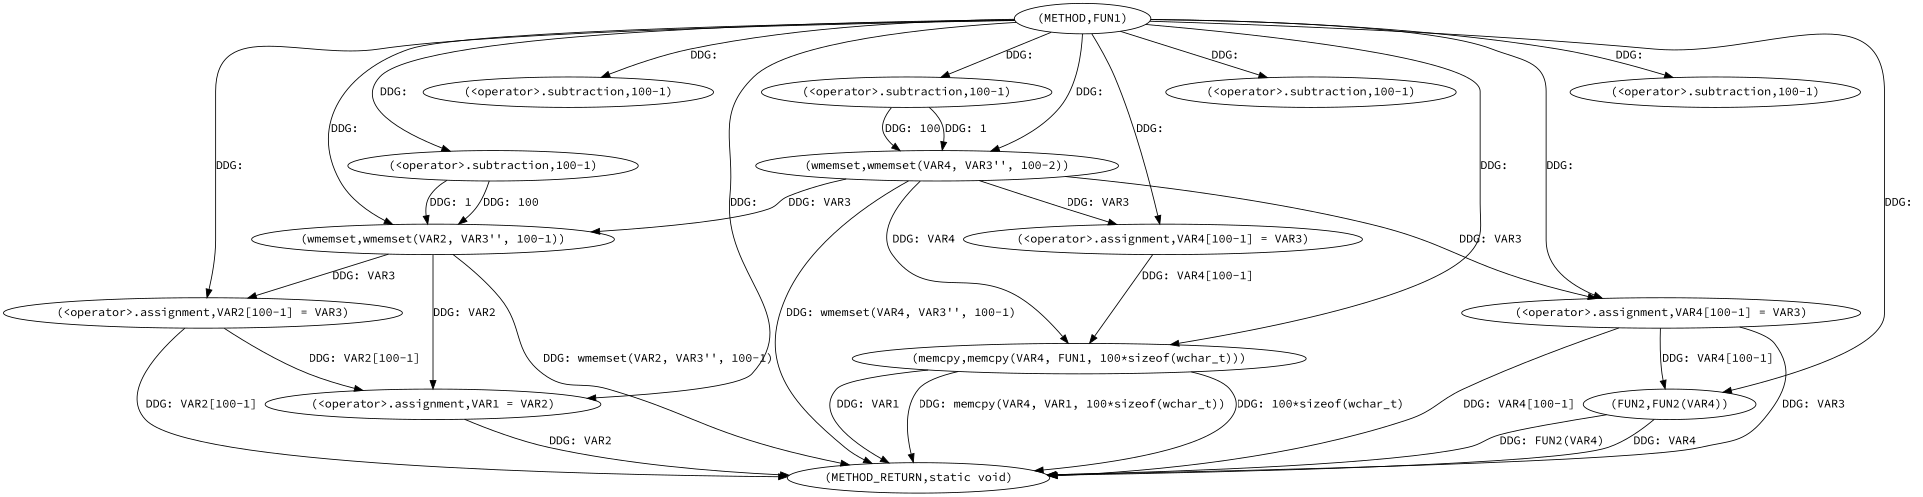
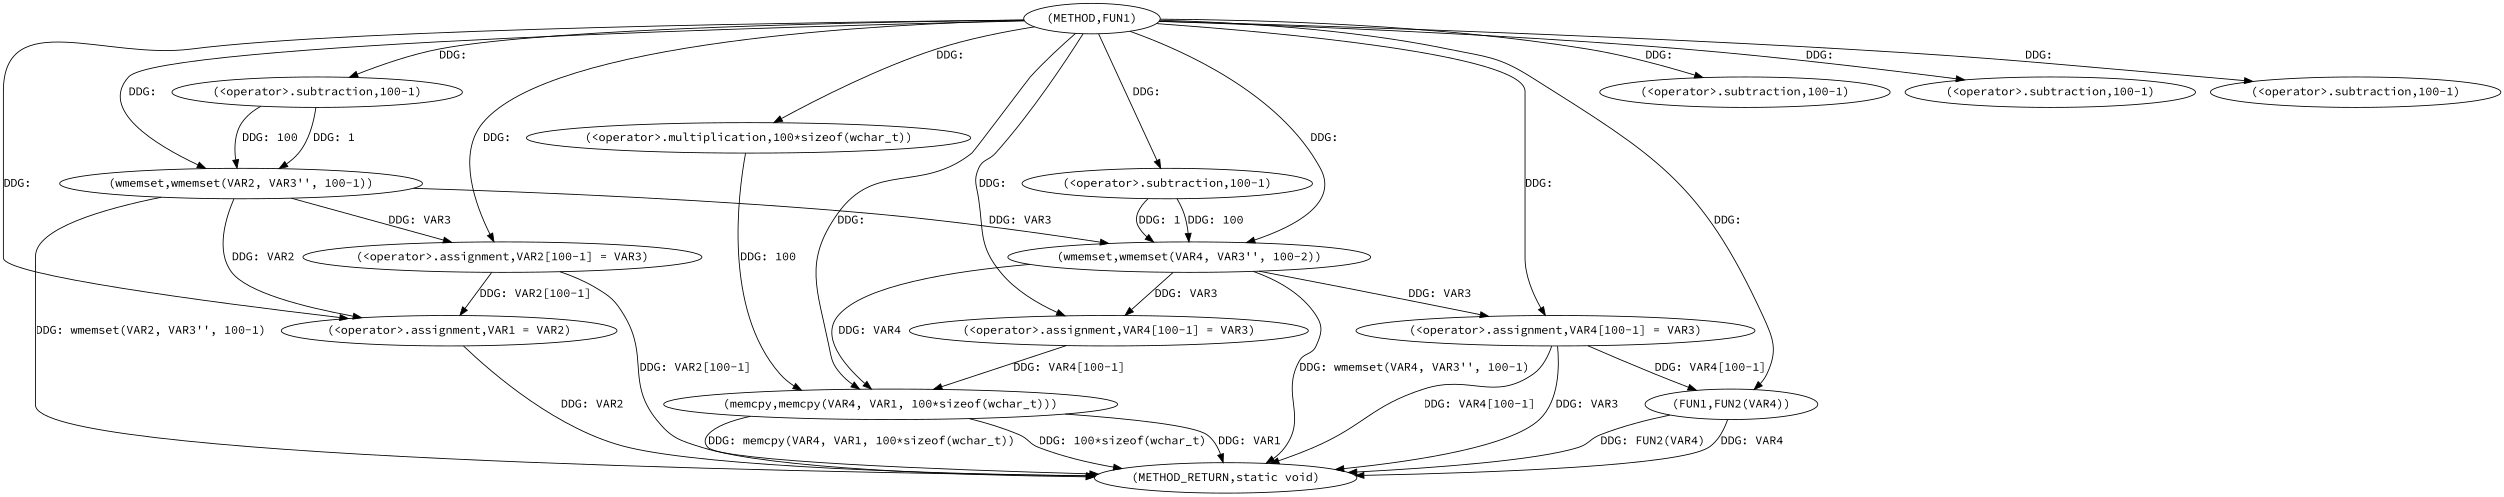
none -> (749, 138)
(720, 219) -> (758, 205)
(1079, 359) -> (891, 404)
(1670, 404) -> (1731, 404)
